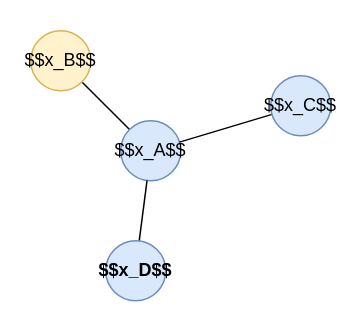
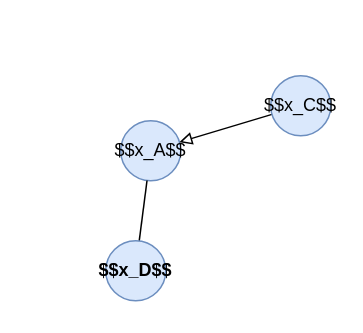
(61, 61) -> none
(106, 106) -> none
(187, 140) -> (193, 138)
